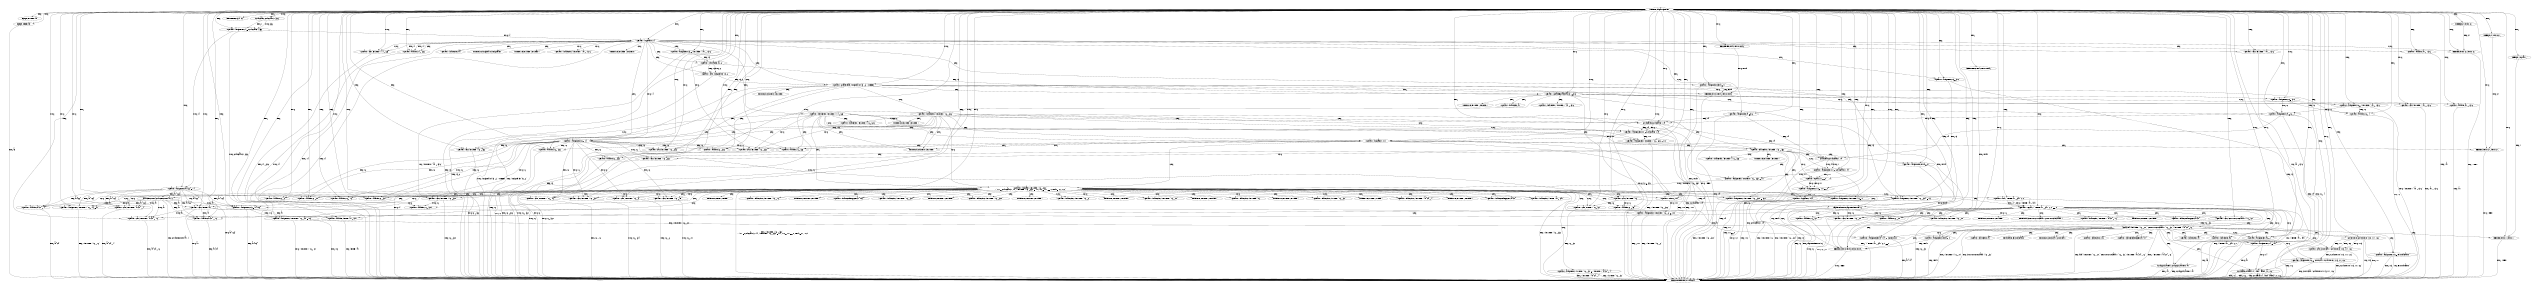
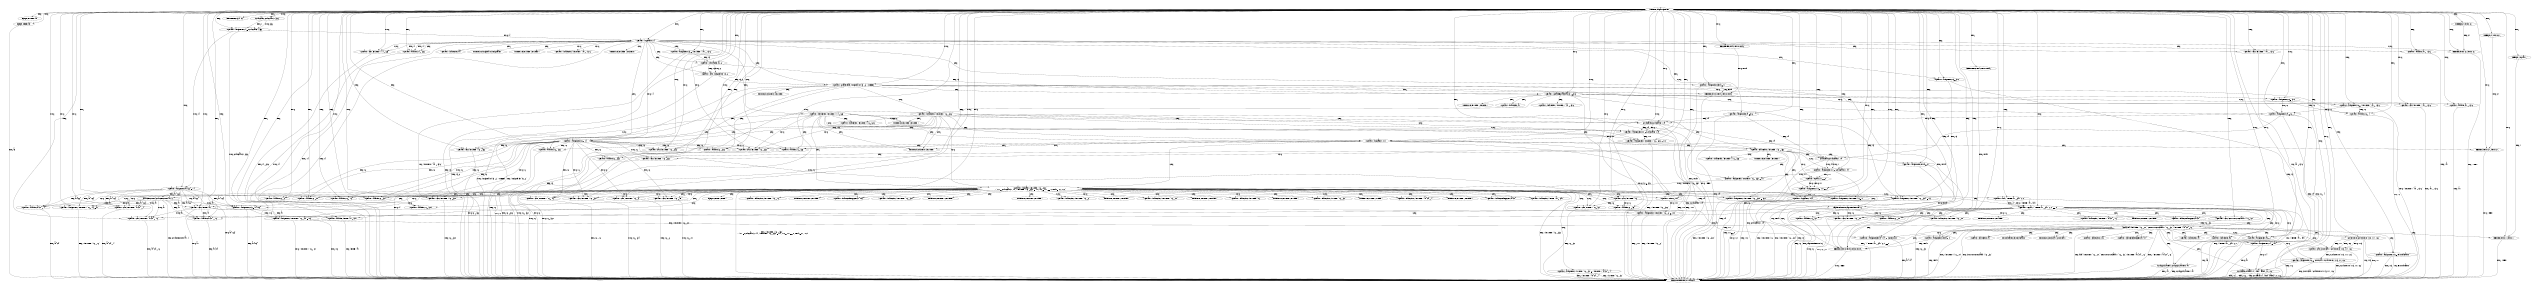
(1854, 17) -> none
(718, 199) -> (718, 199)
(985, 199) -> none
(432, 203) -> (481, 174)
(2041, 219) -> none
(2014, 238) -> (2014, 238)
